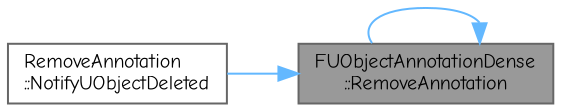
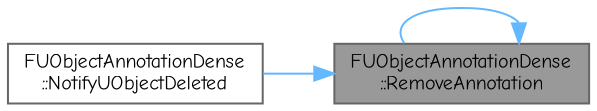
(117, 74) -> (135, 74)
